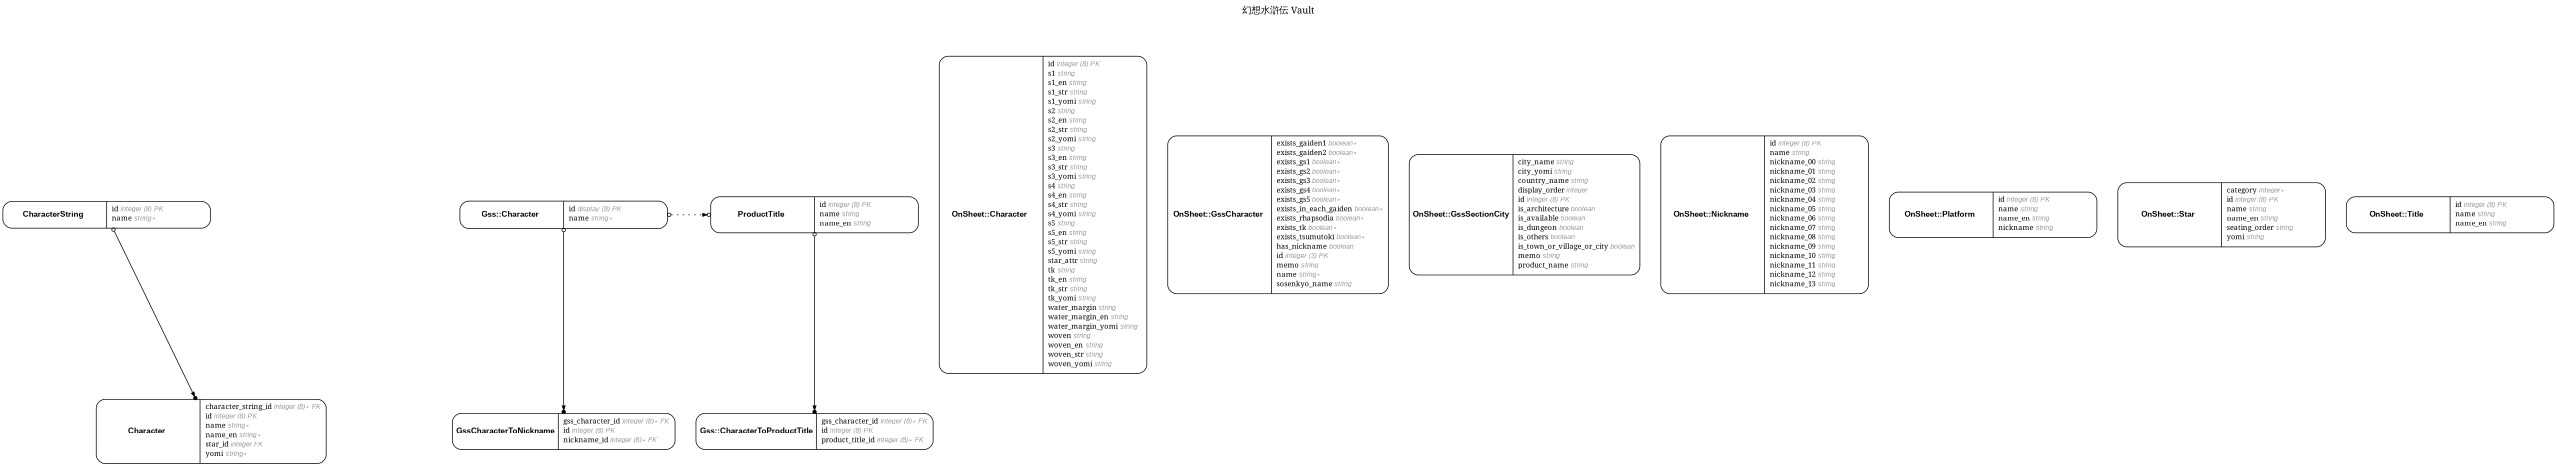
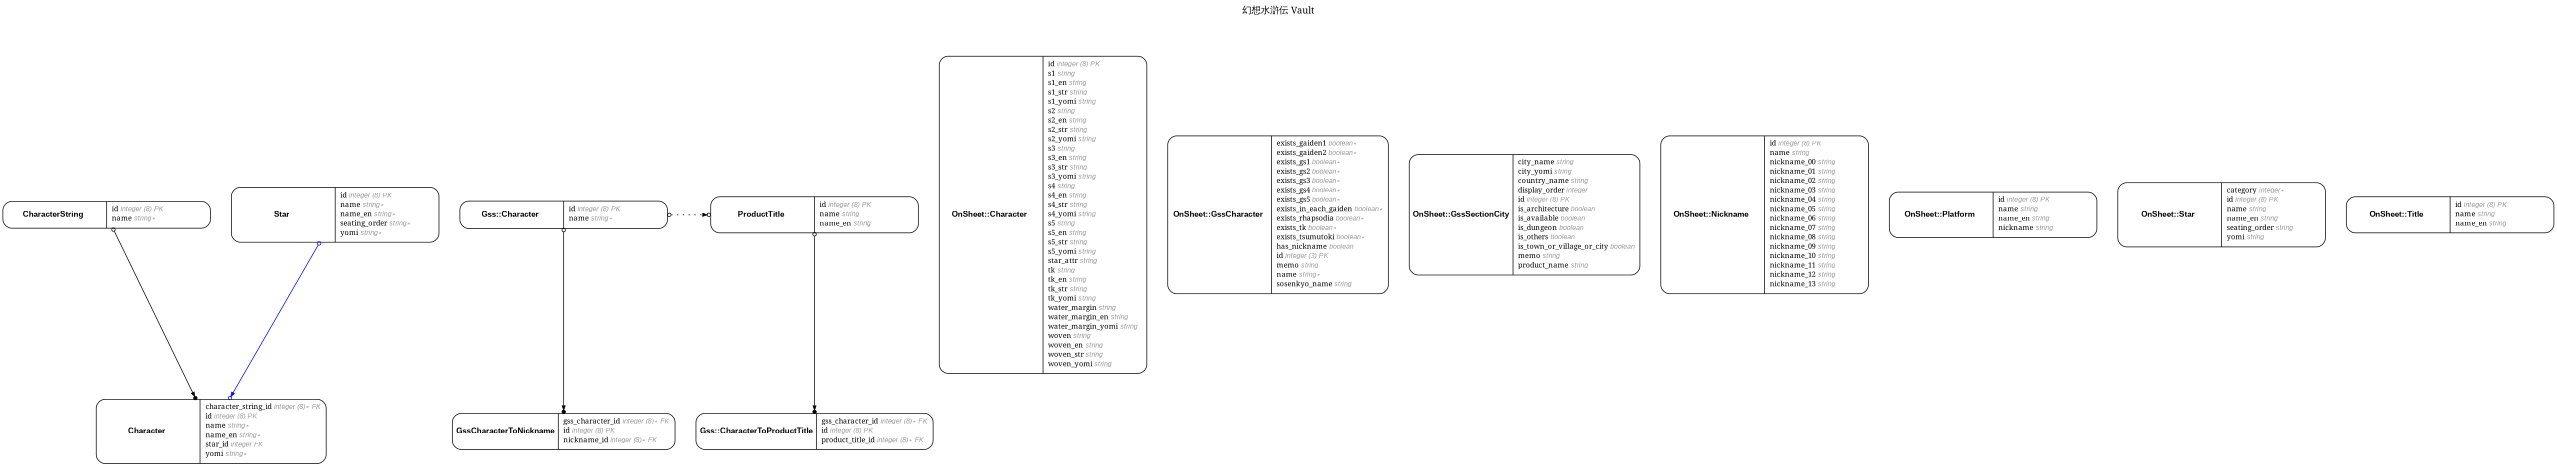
(600, 209) -> (599, 209)
none -> (335, 215)
